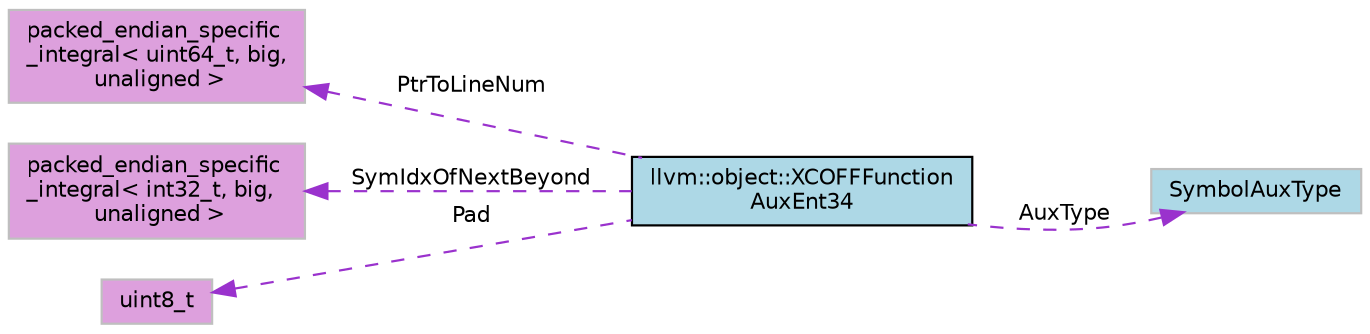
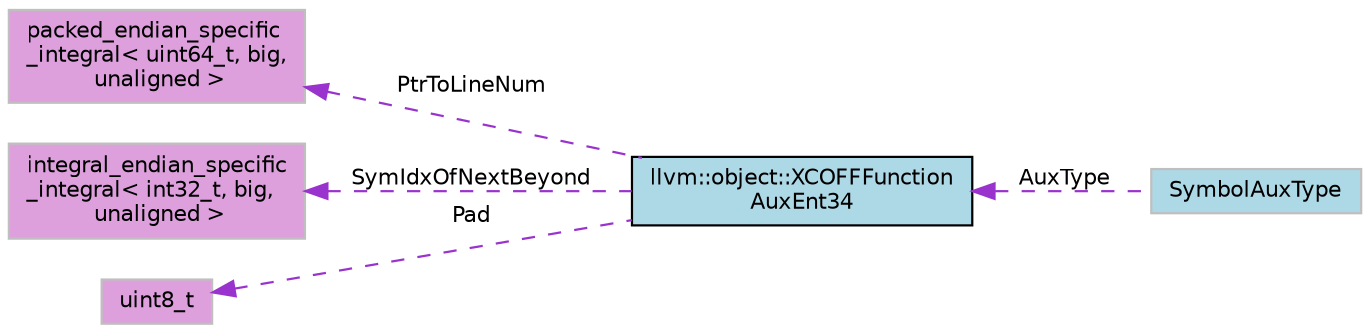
(157, 191) -> (157, 191)
(1065, 230) -> (1073, 191)
